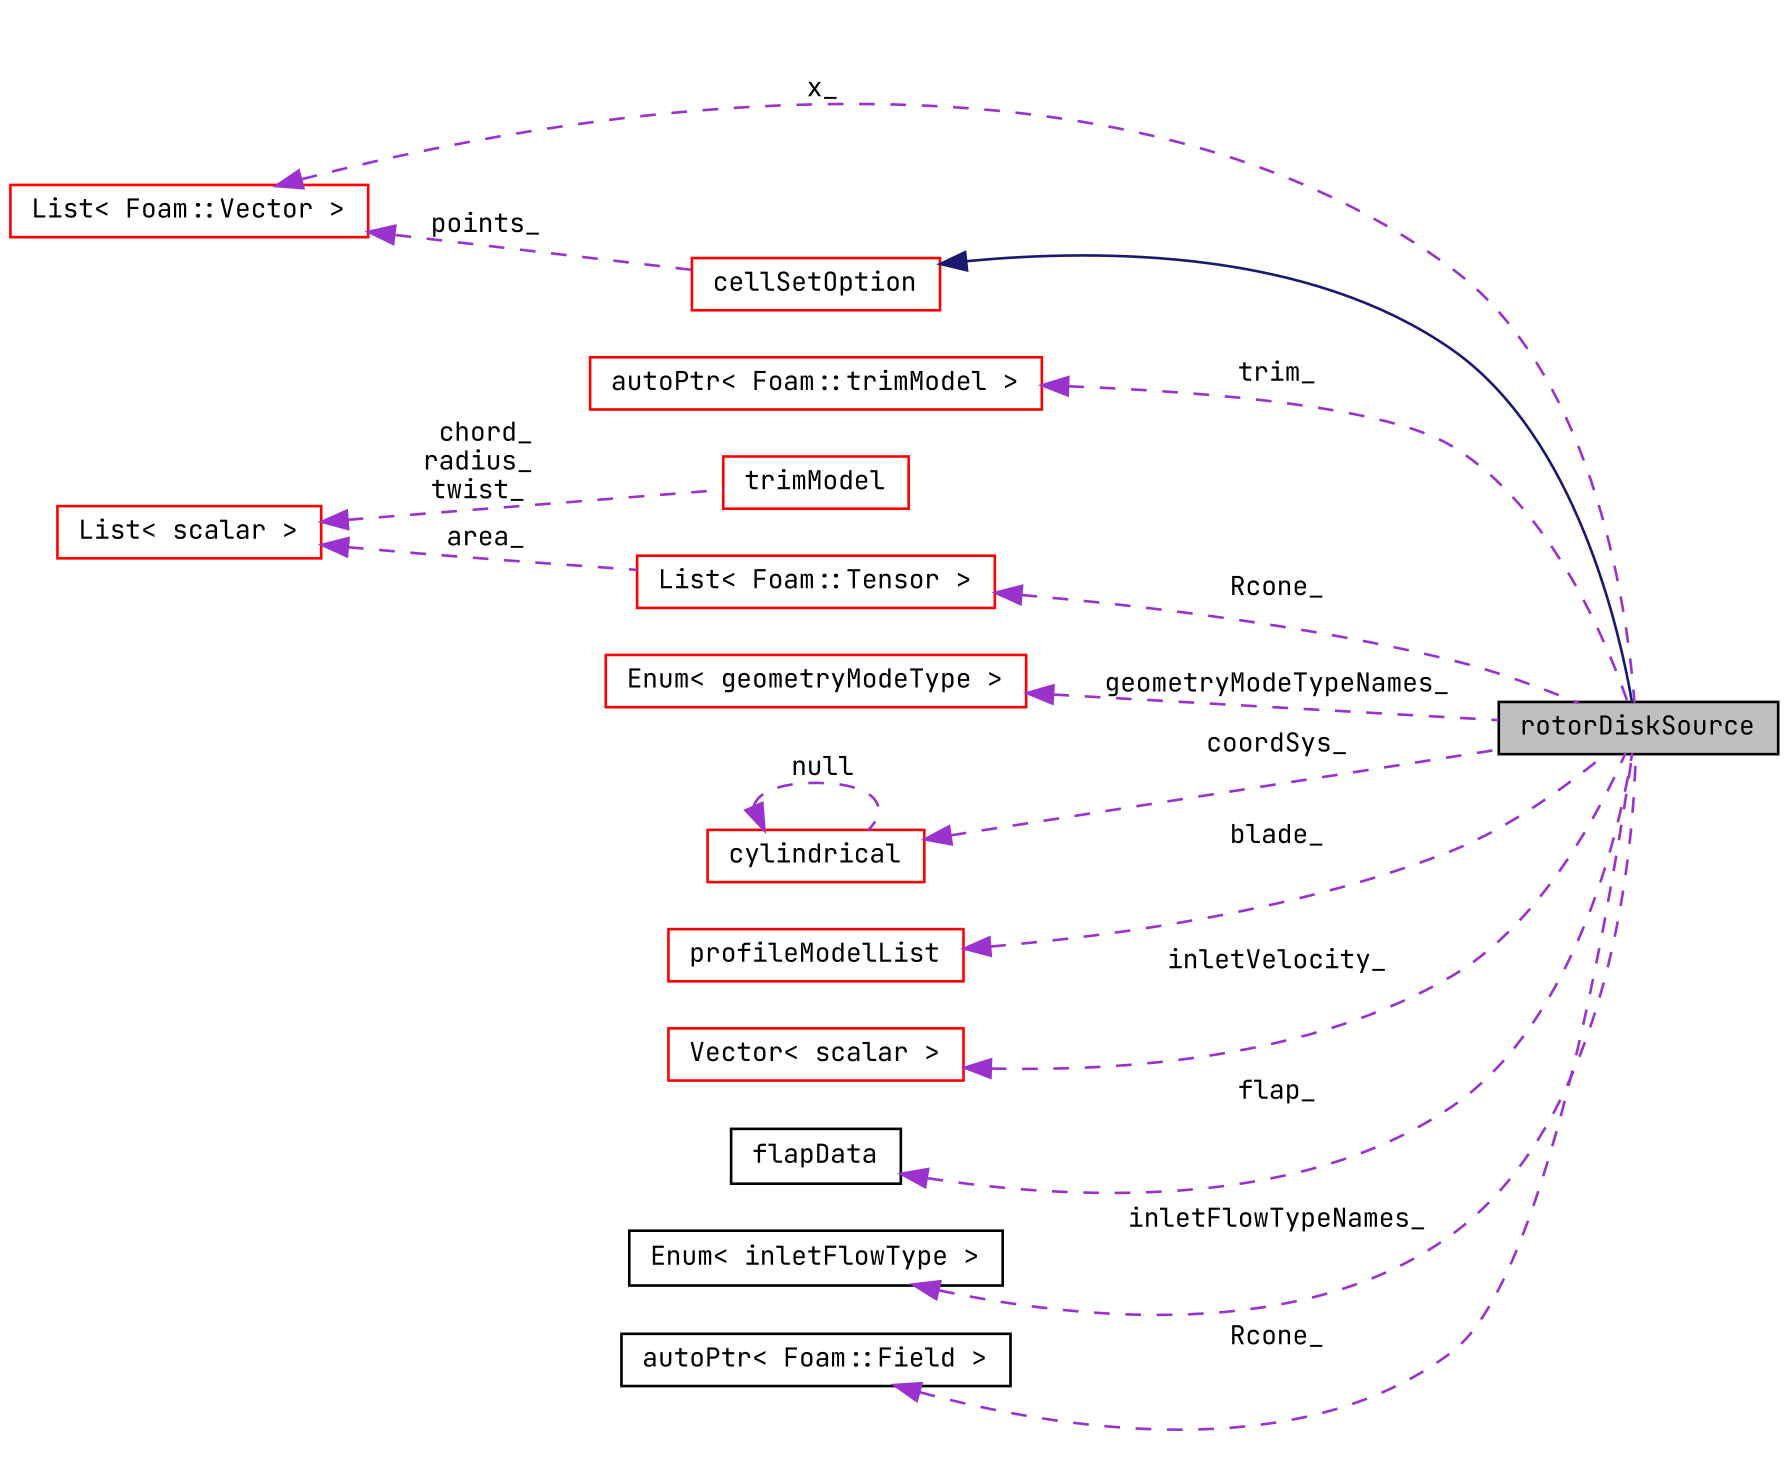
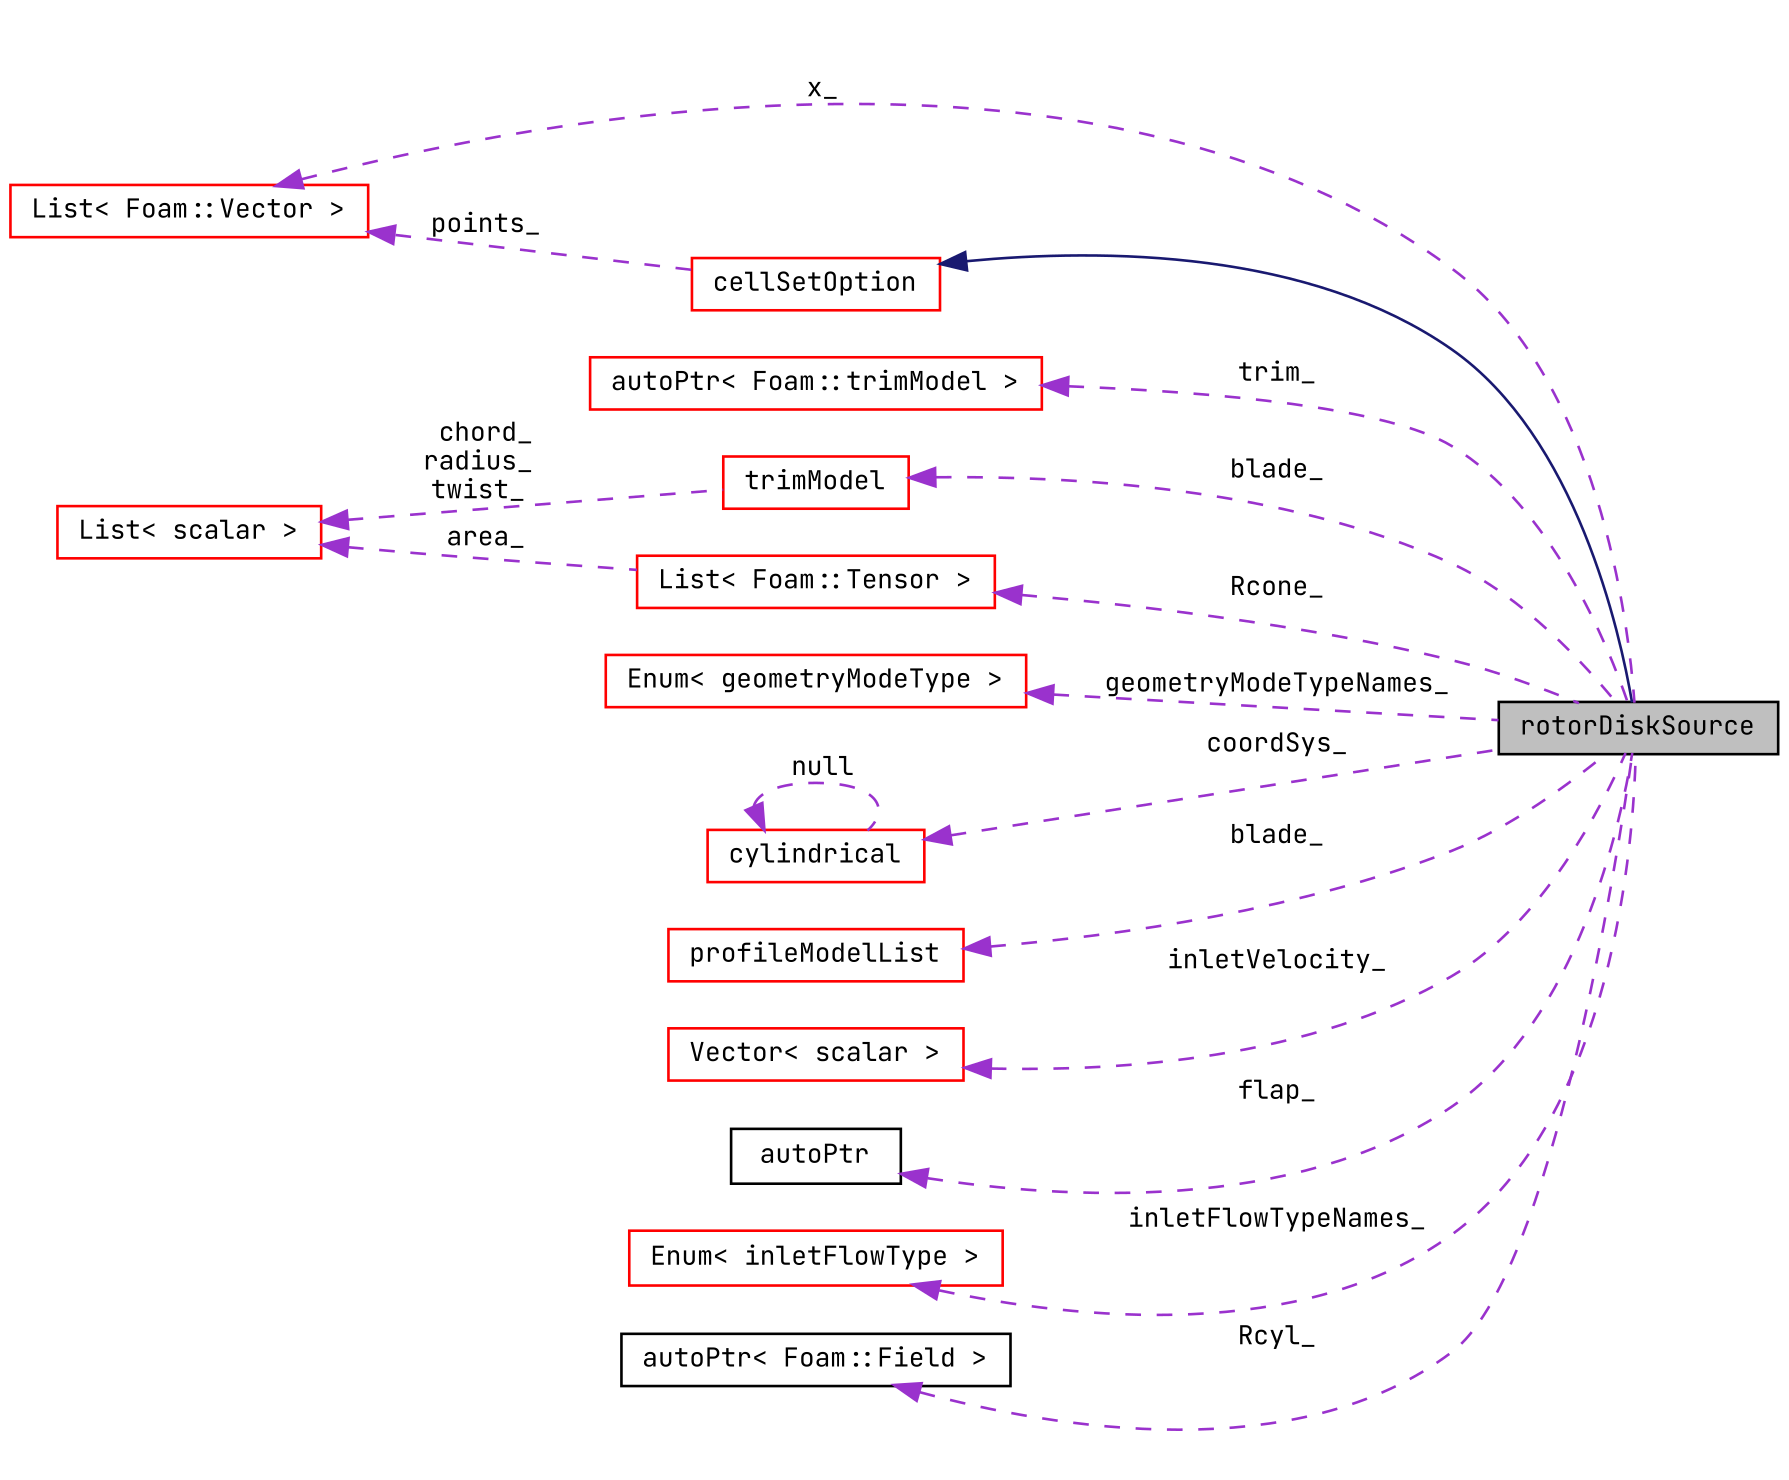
none -> (1305, 515)
(816, 1156) -> (816, 1156)
(816, 1258) -> (816, 1258)
(1270, 1338) -> (1270, 1338)
